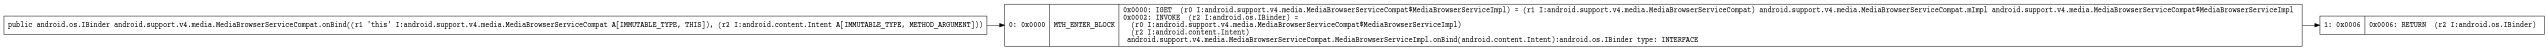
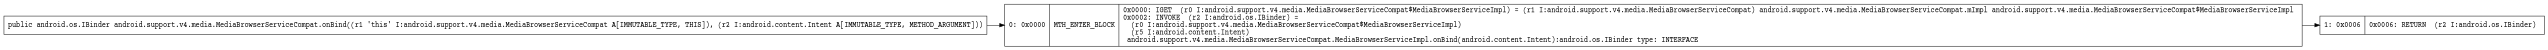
(1186, 32) -> (1186, 32)
